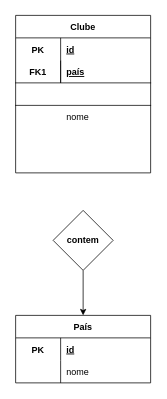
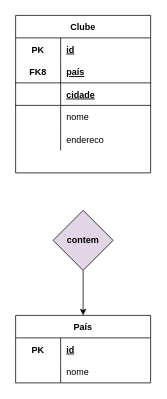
(38, 72) -> (38, 72)
none -> (105, 94)
none -> (105, 139)
(83, 240) -> (83, 240)
